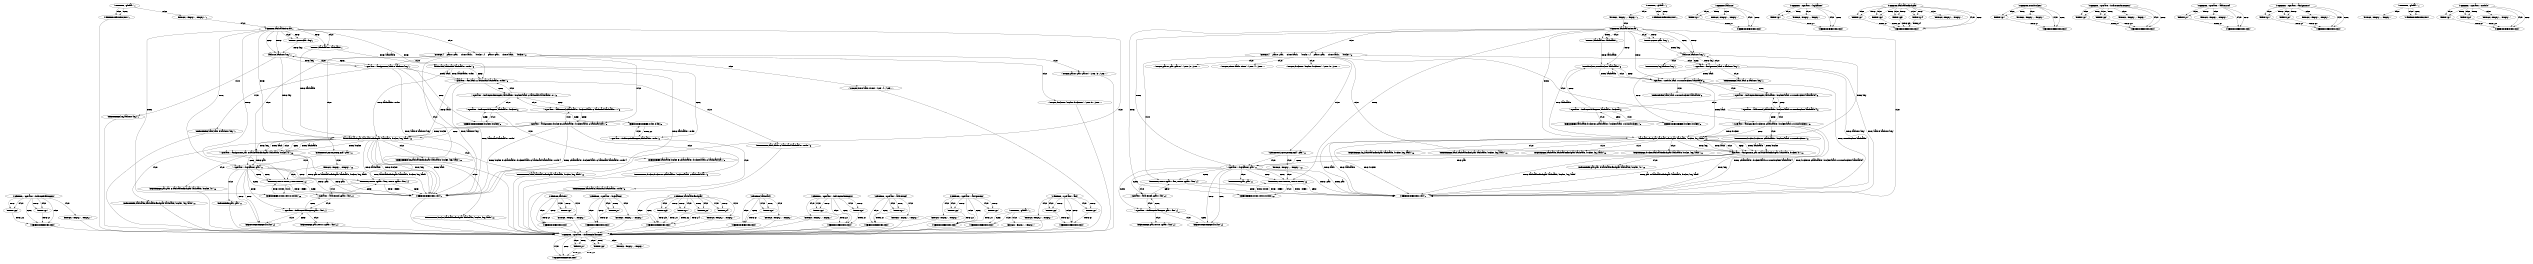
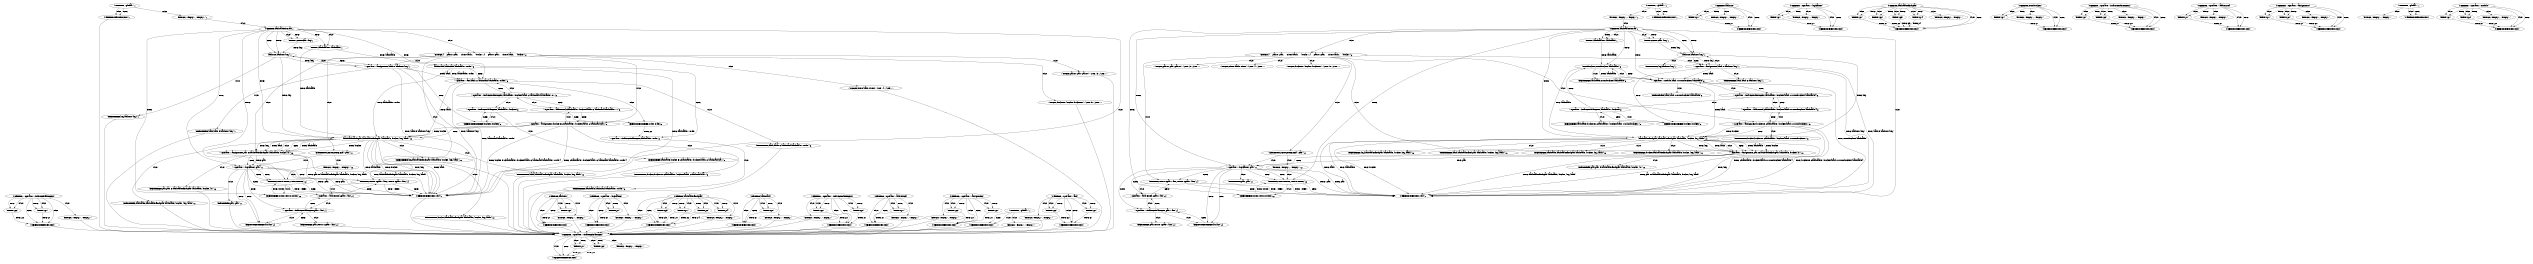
none -> (1602, 81)
(635, 131) -> (579, 91)
